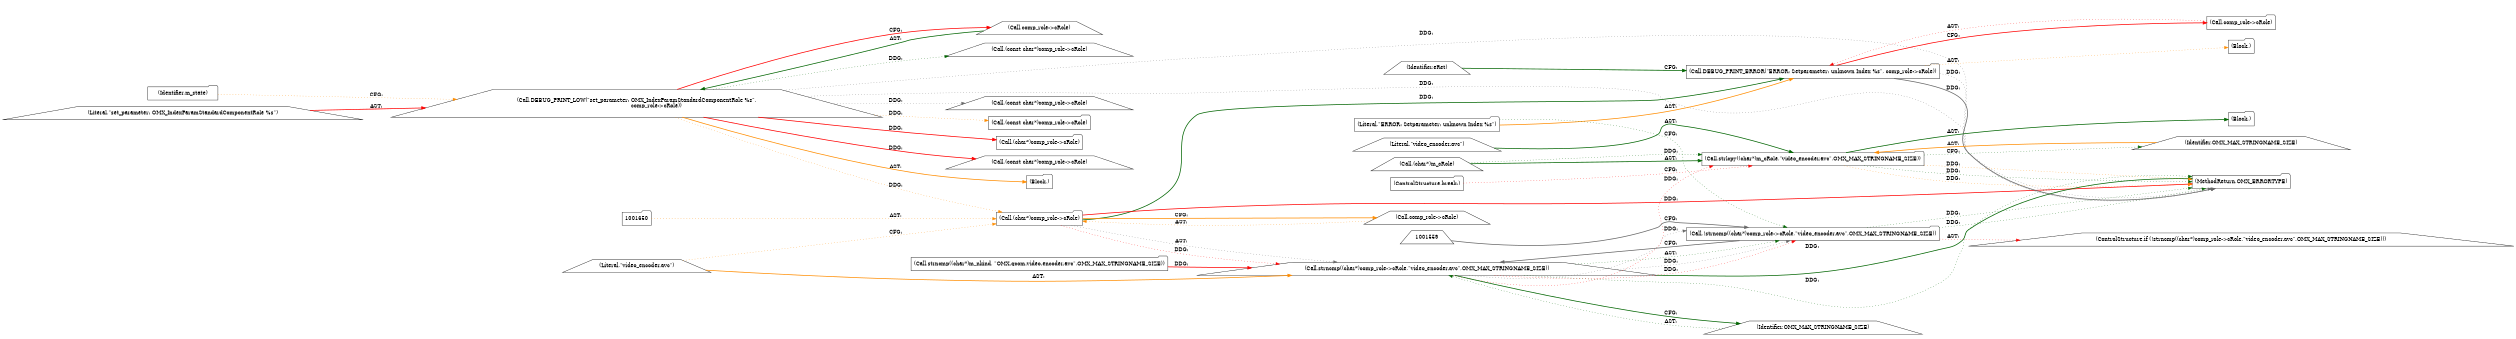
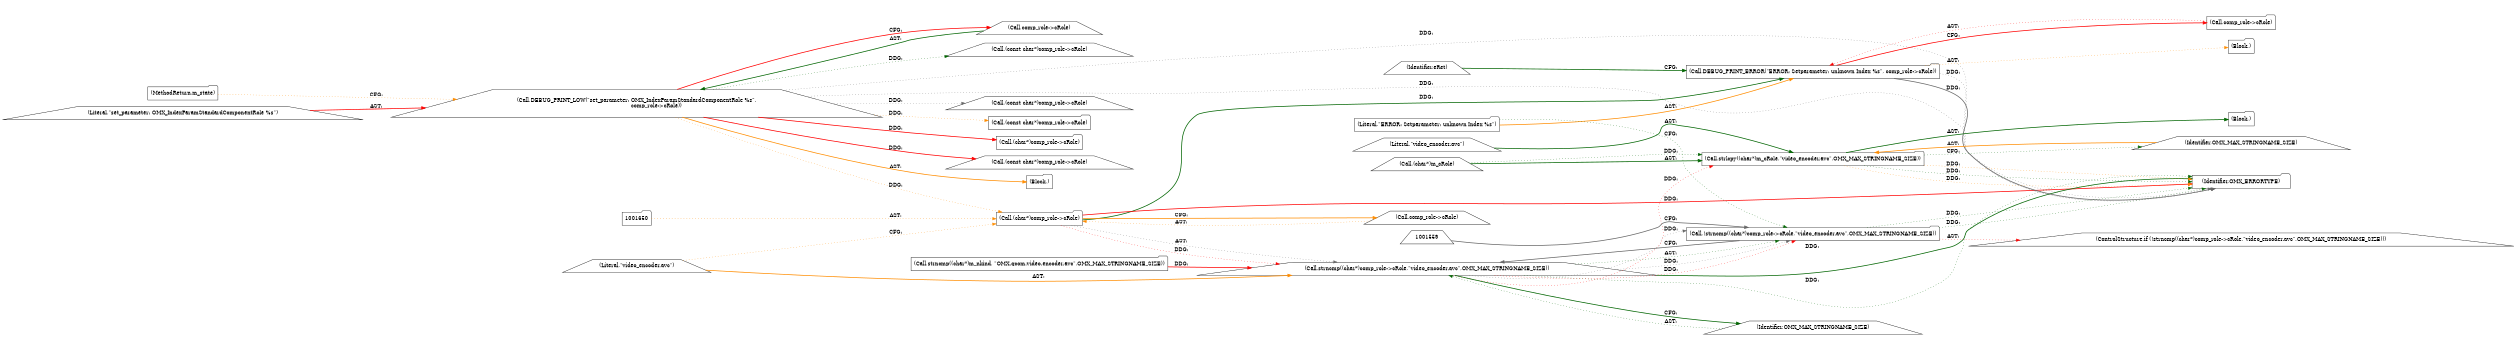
(183, 93) -> (183, 93)
(2241, 182) -> (2241, 182)
(1427, 184) -> none
